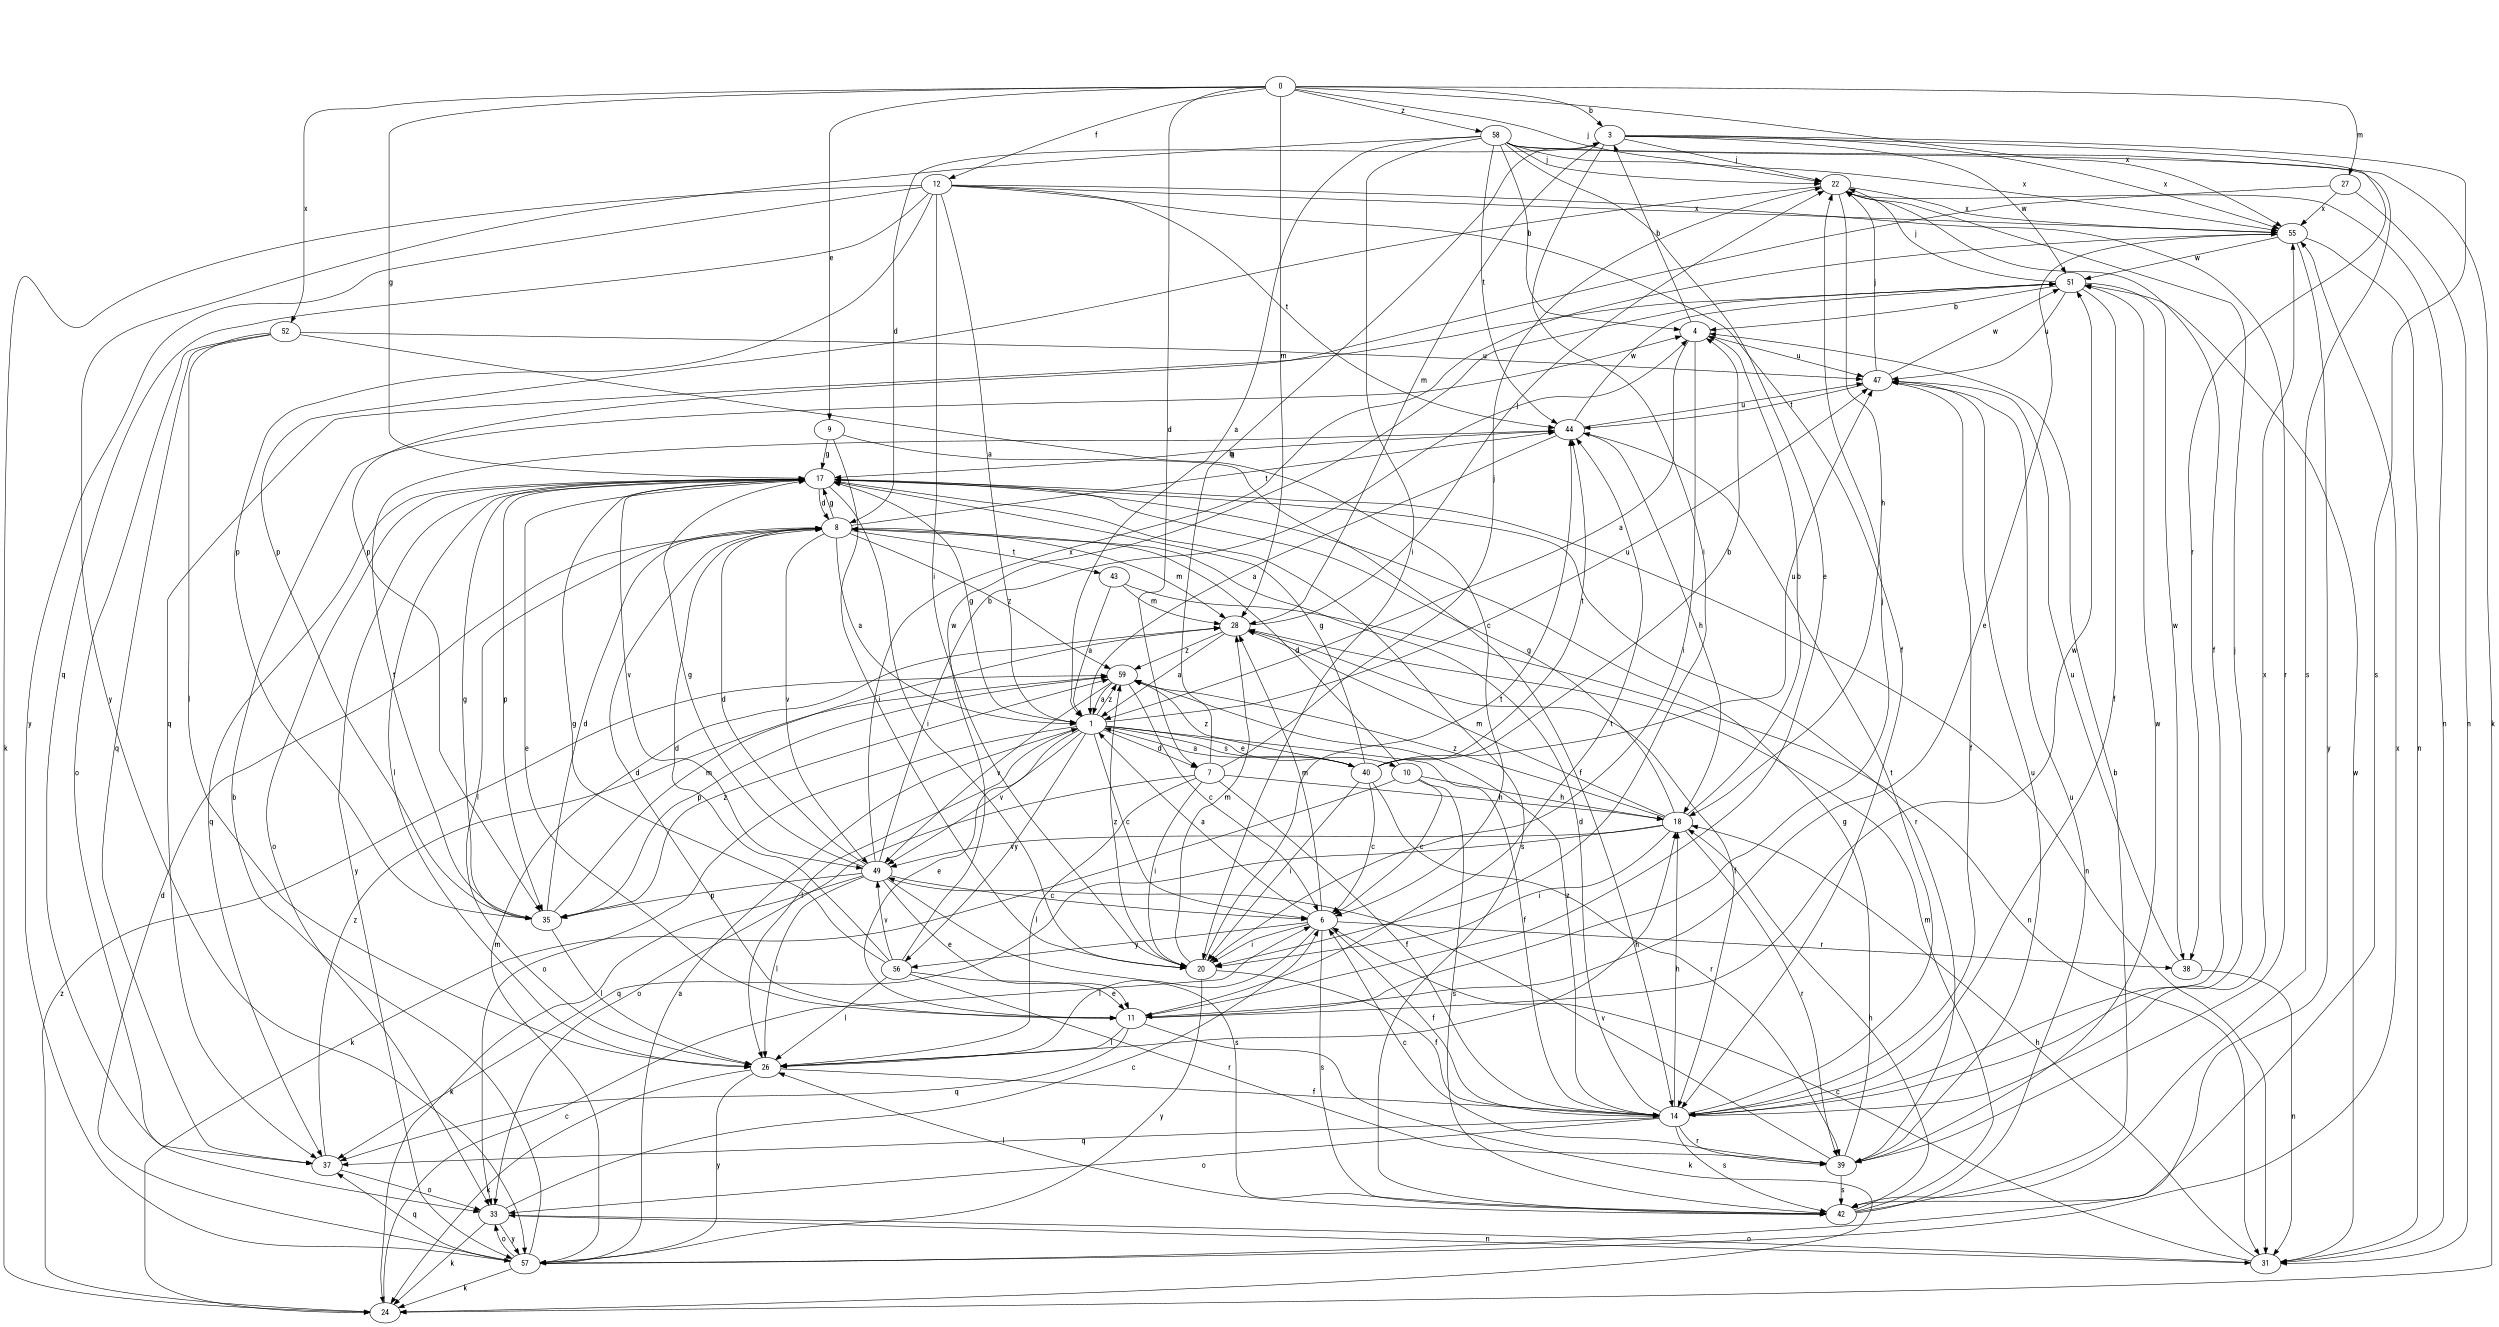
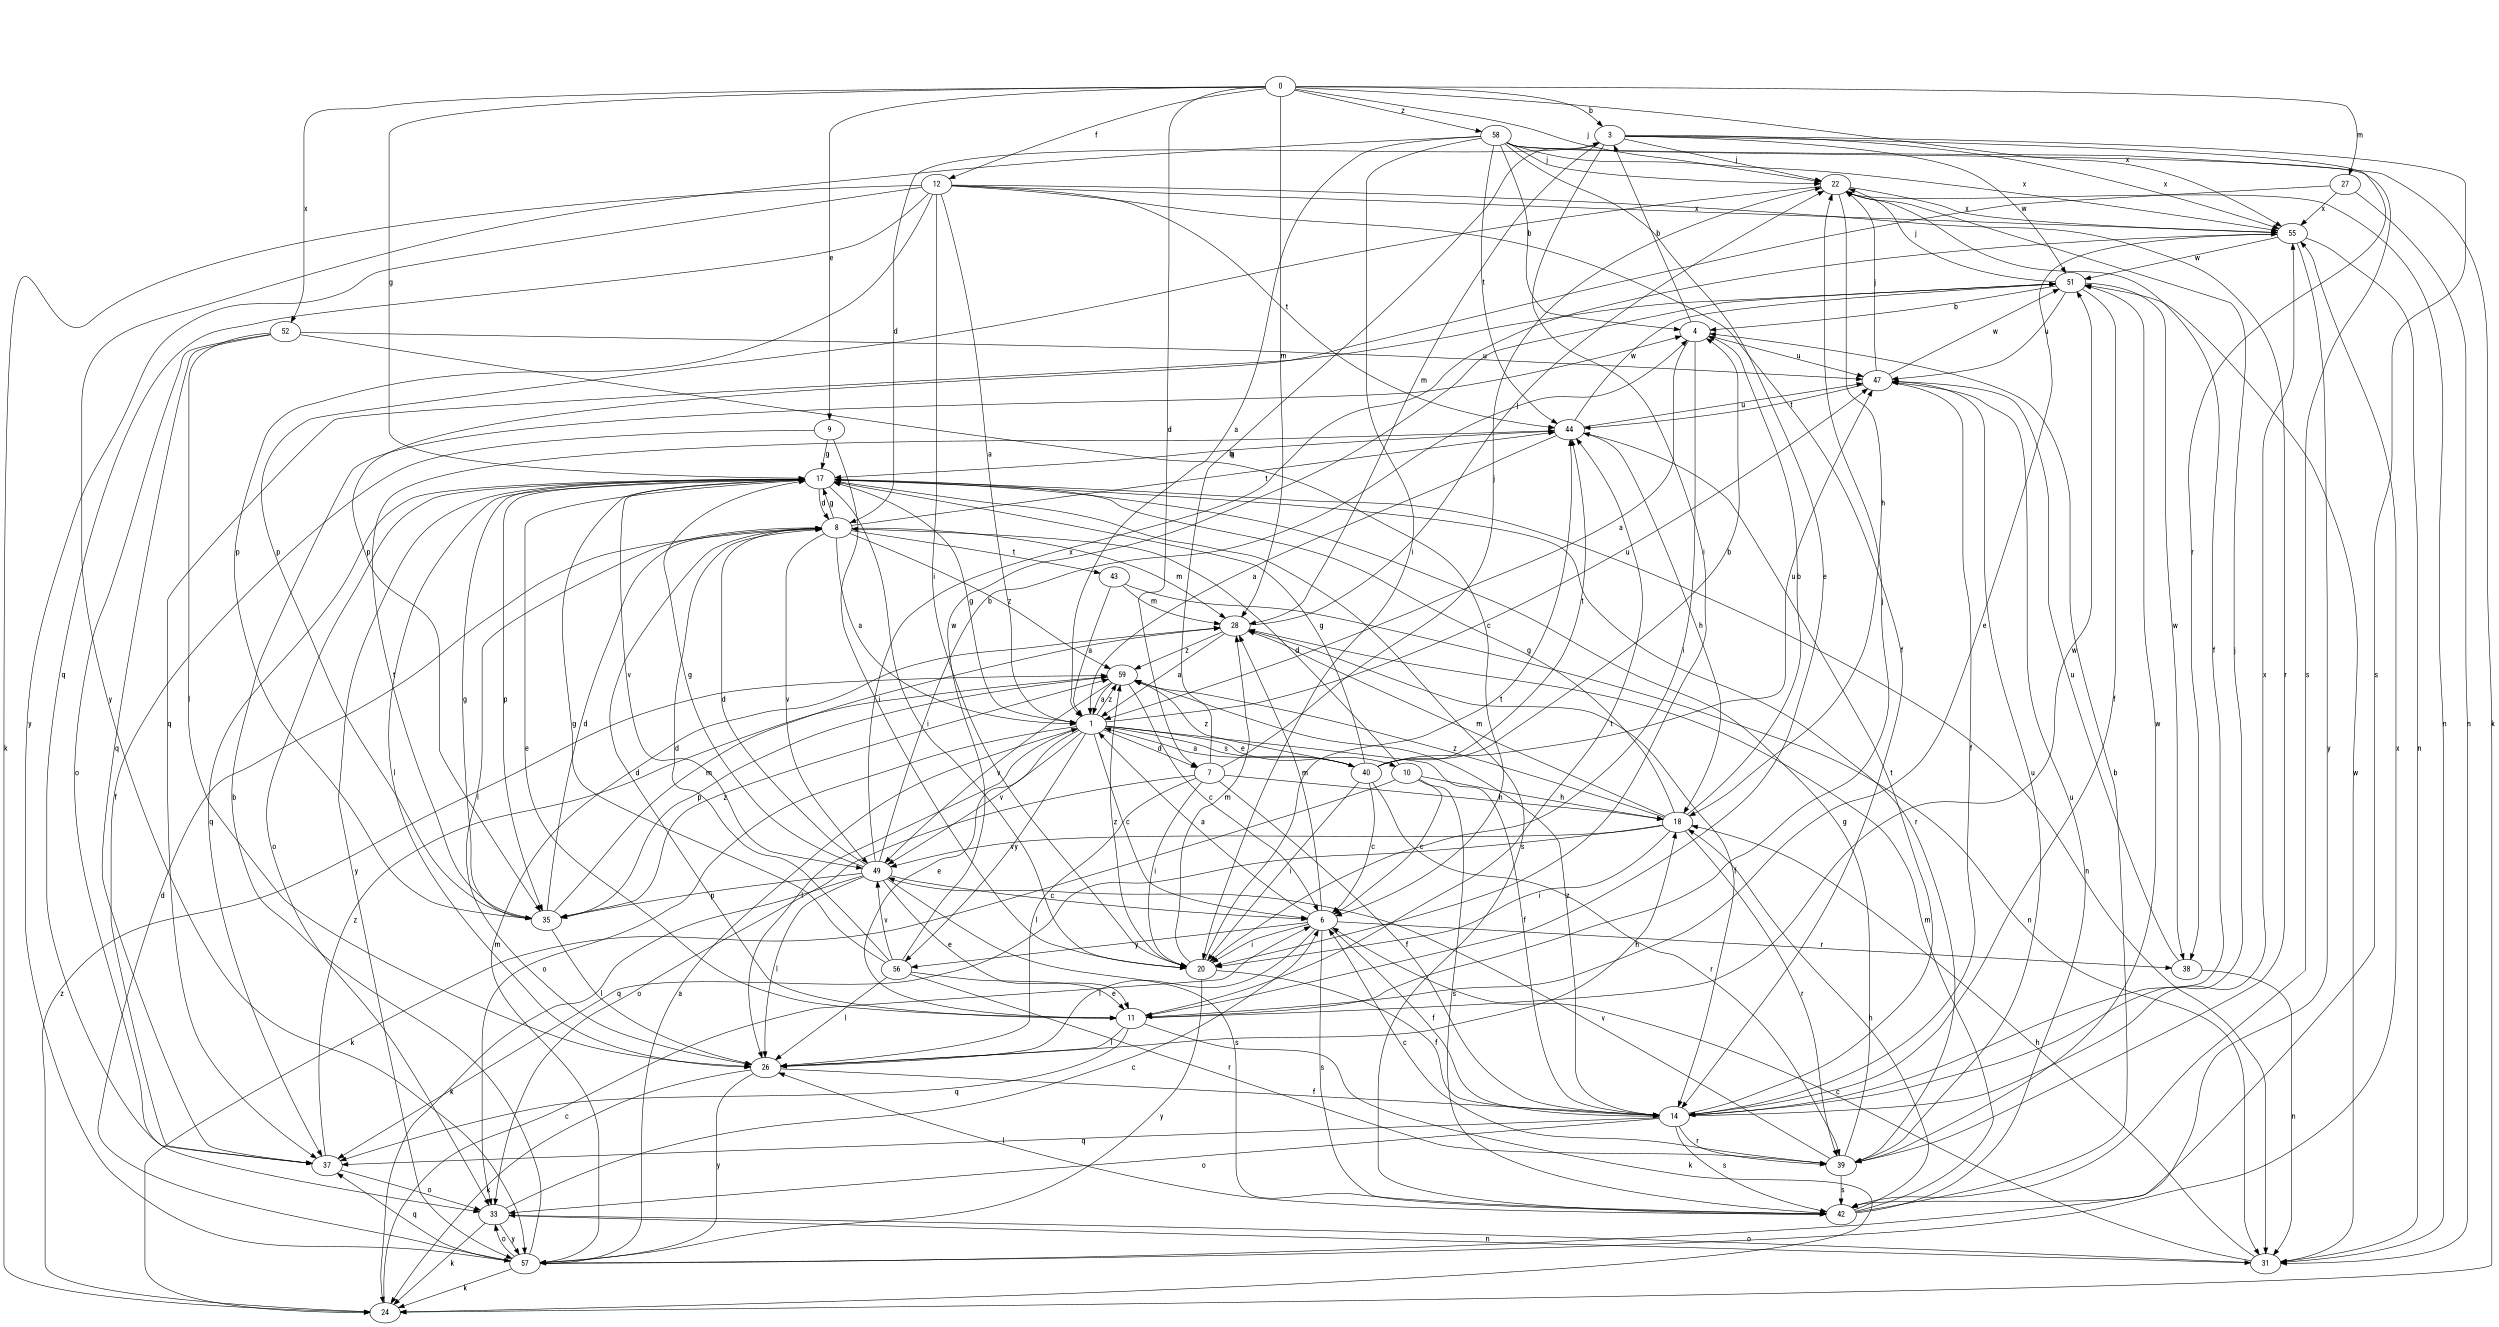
(1405, 583) -> (203, 640)
(1410, 643) -> none
(1676, 972) -> none
